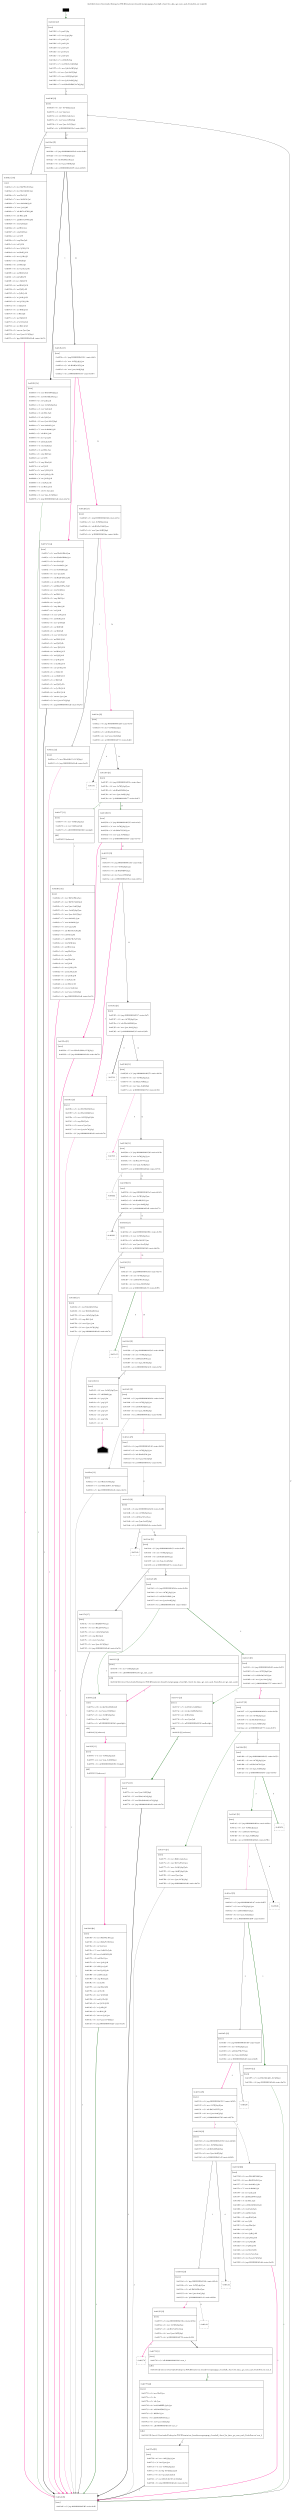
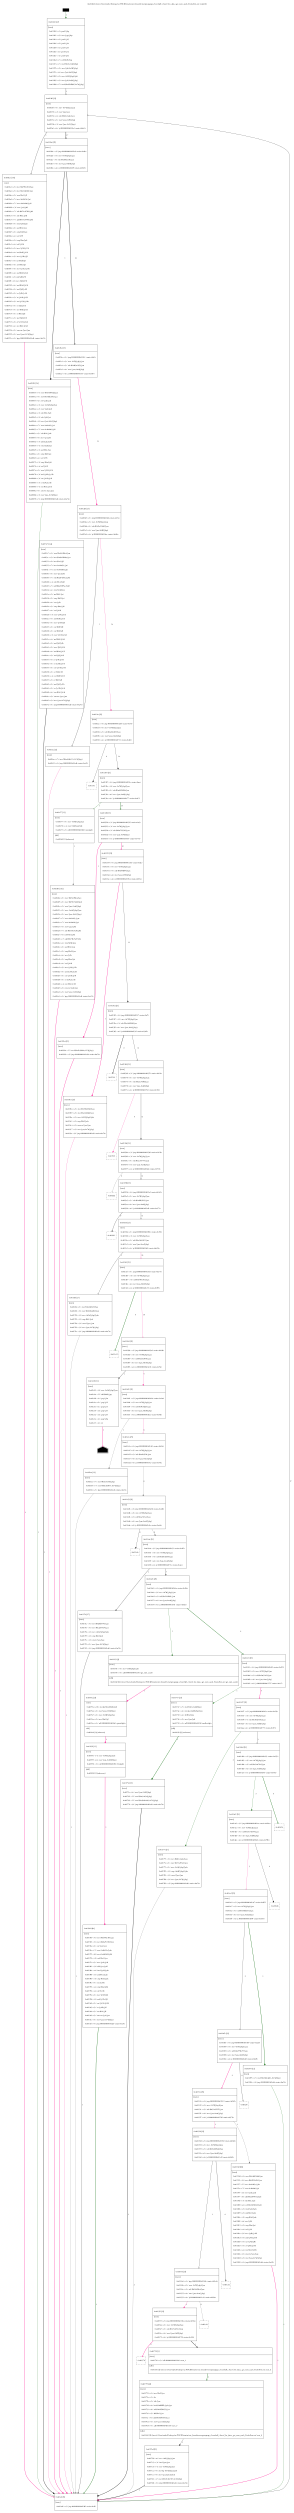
(73, 458) -> none
none -> (143, 1377)
(122, 1652) -> (170, 1631)
